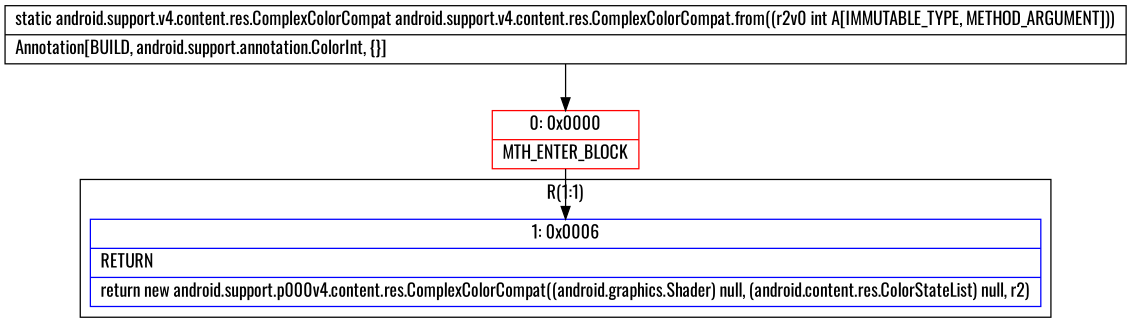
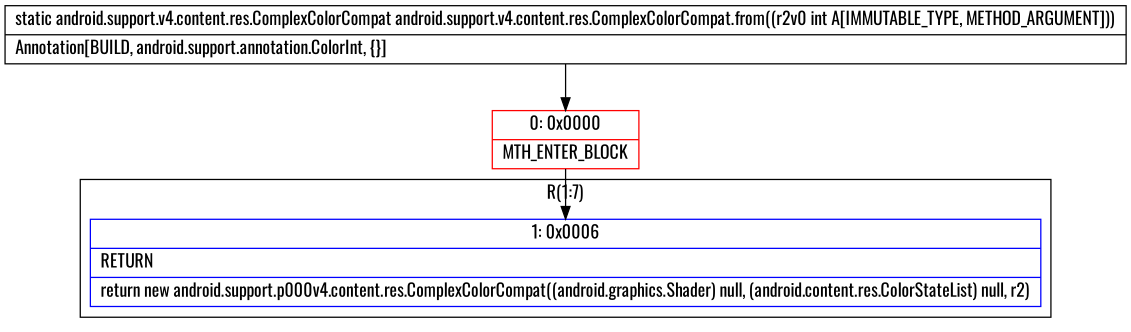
(566, 194) -> (566, 194)
